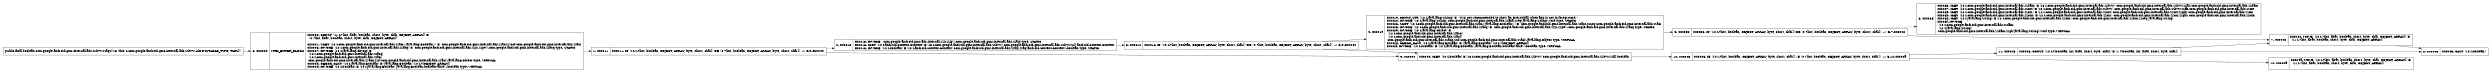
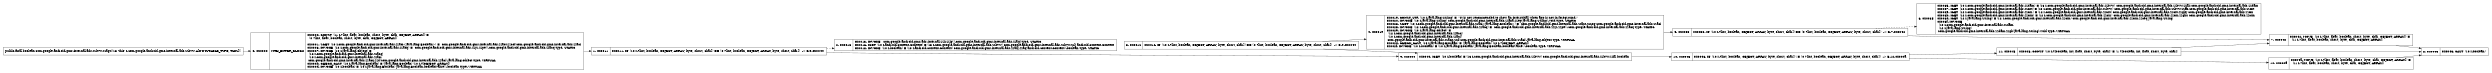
(1119, 45) -> none
none -> (2408, 57)
